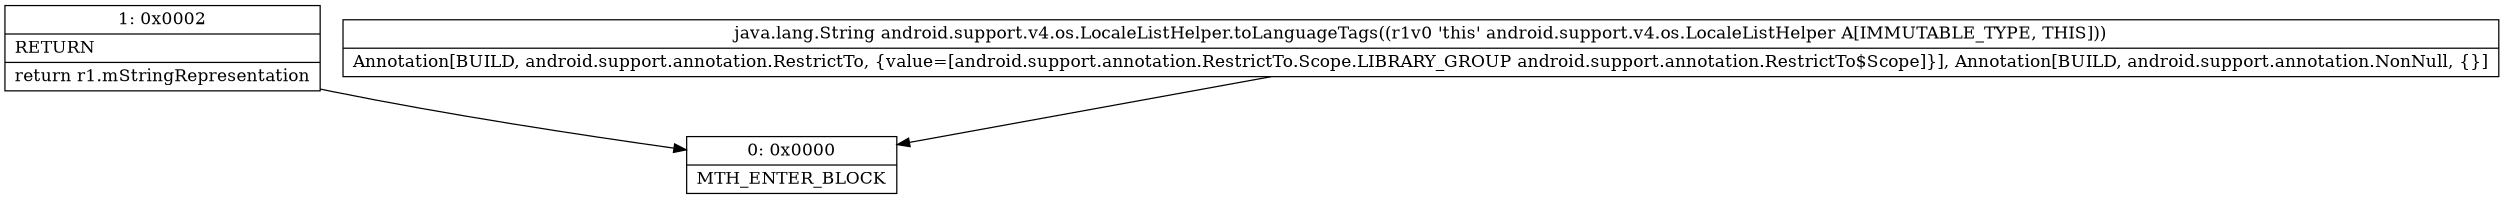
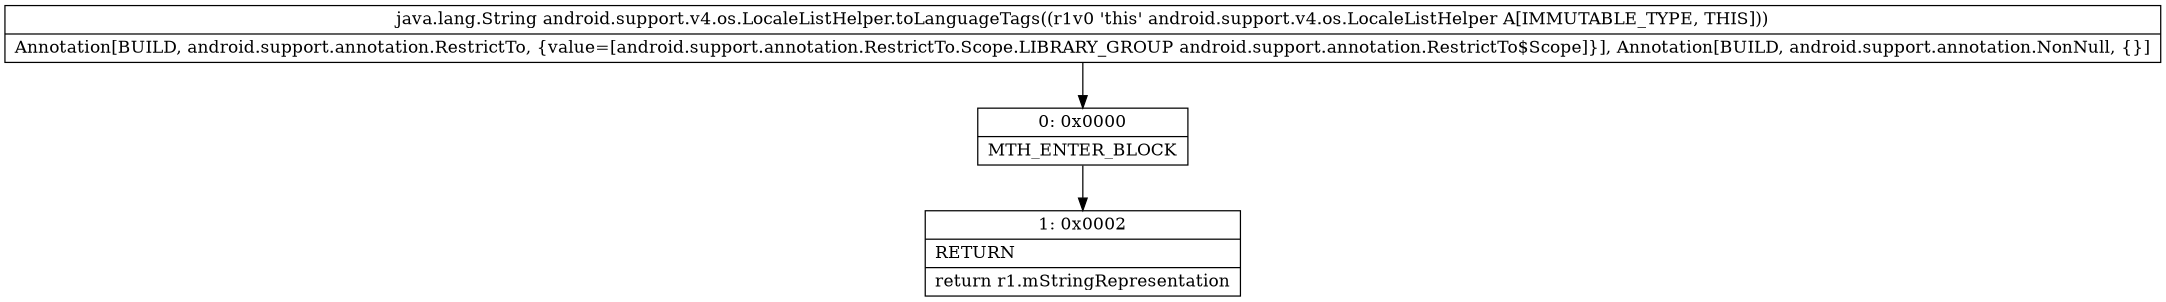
(497, 121) -> (1083, 182)
